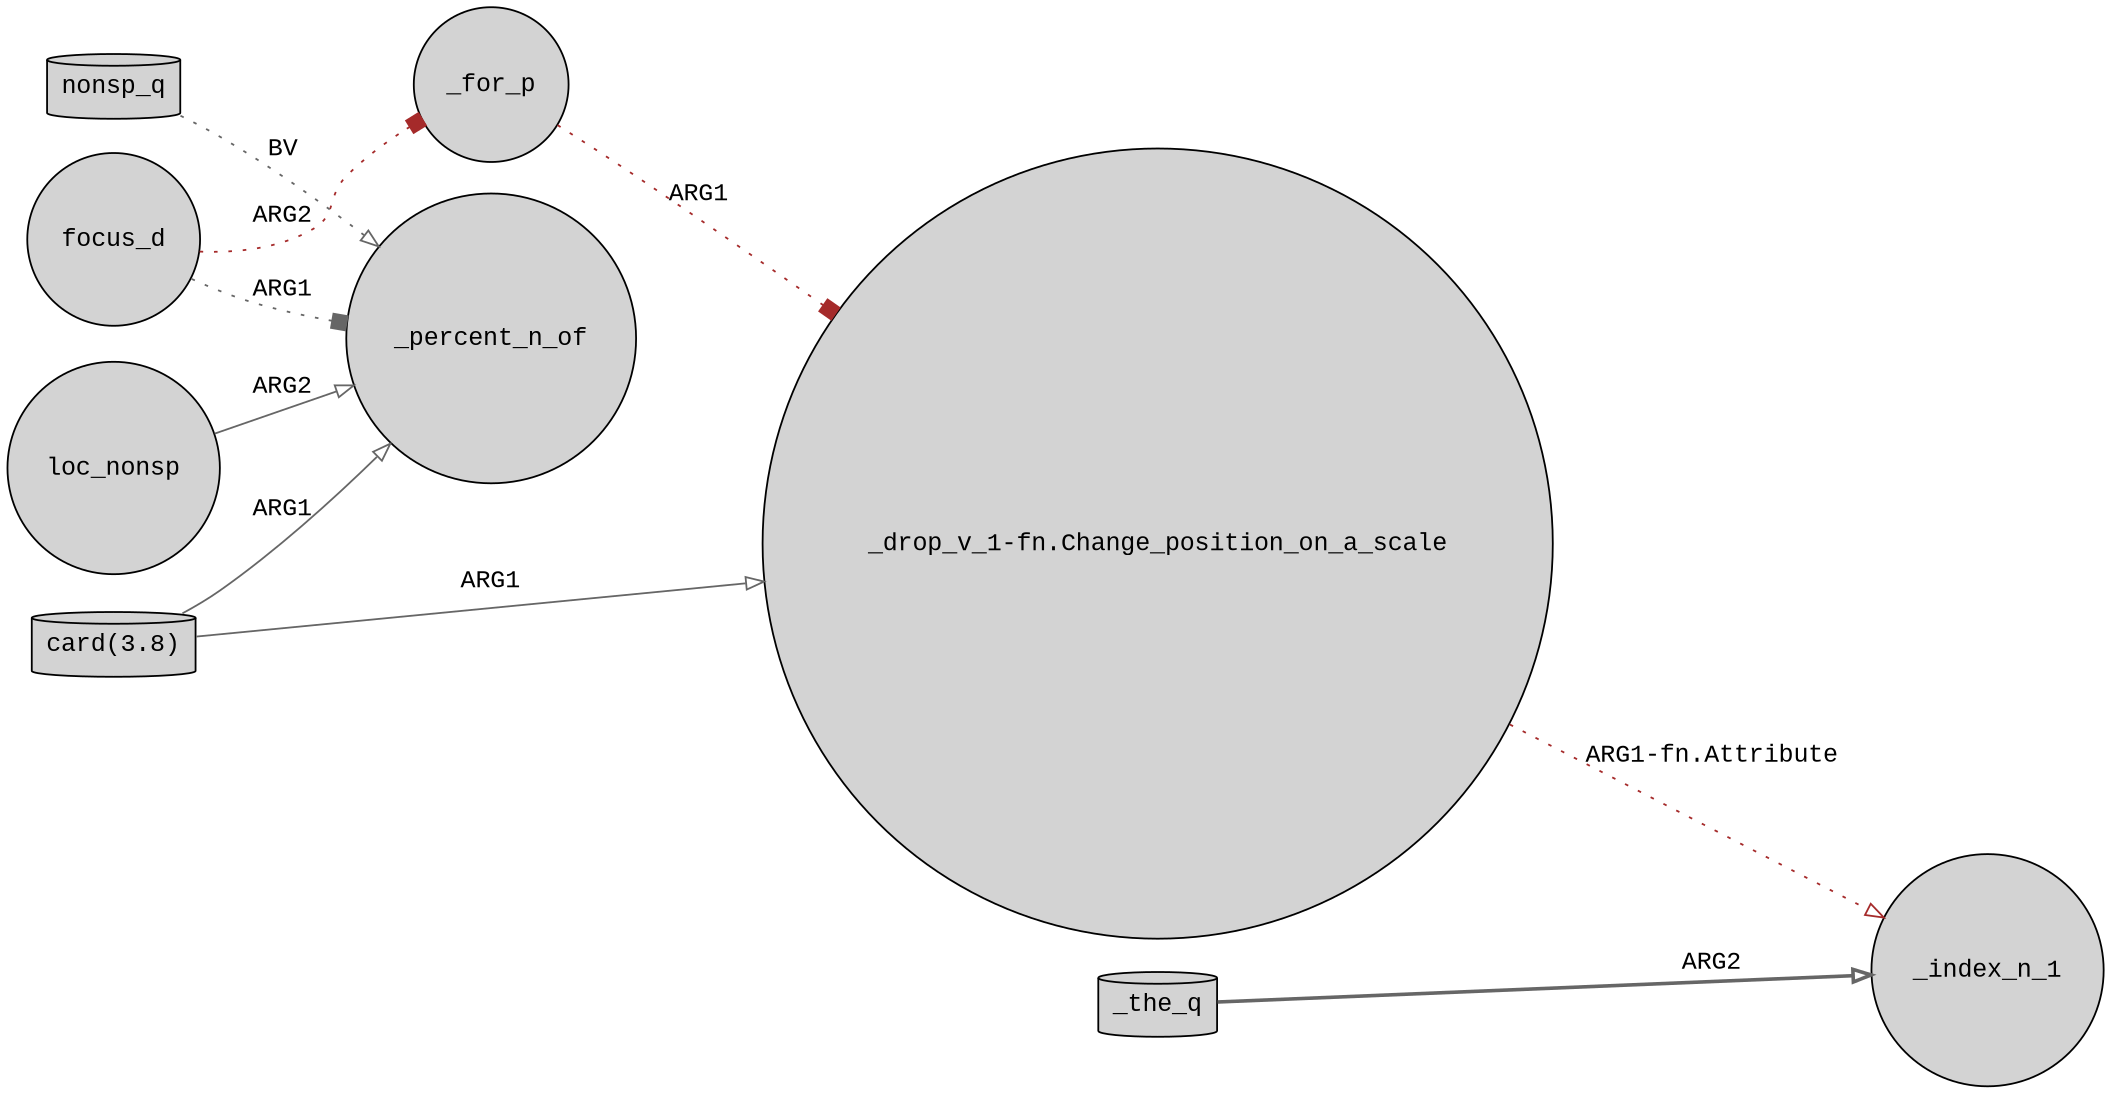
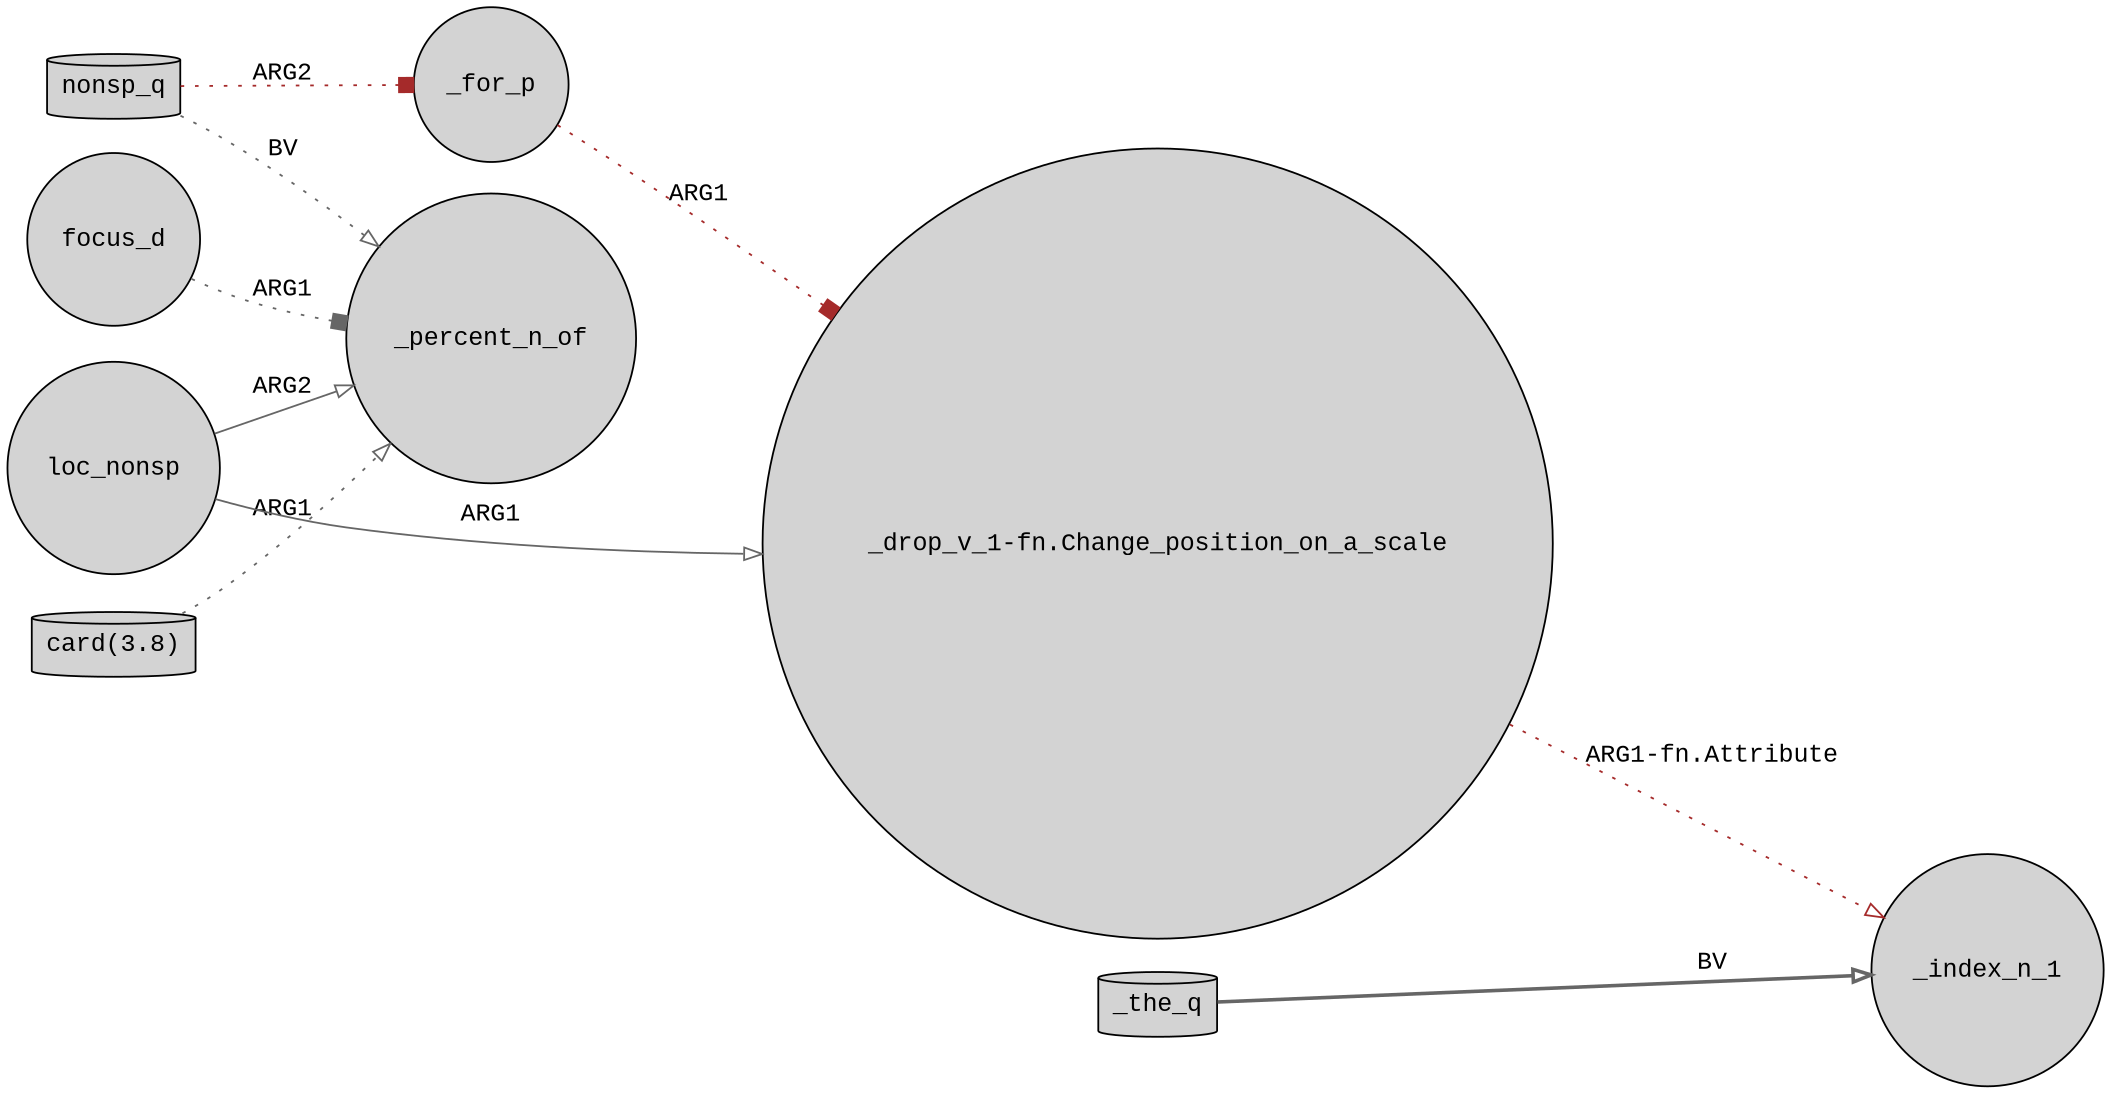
(322, 222) -> (288, 86)
(284, 541) -> (284, 541)
(471, 610) -> (478, 542)
(1712, 962) -> (1712, 962)
